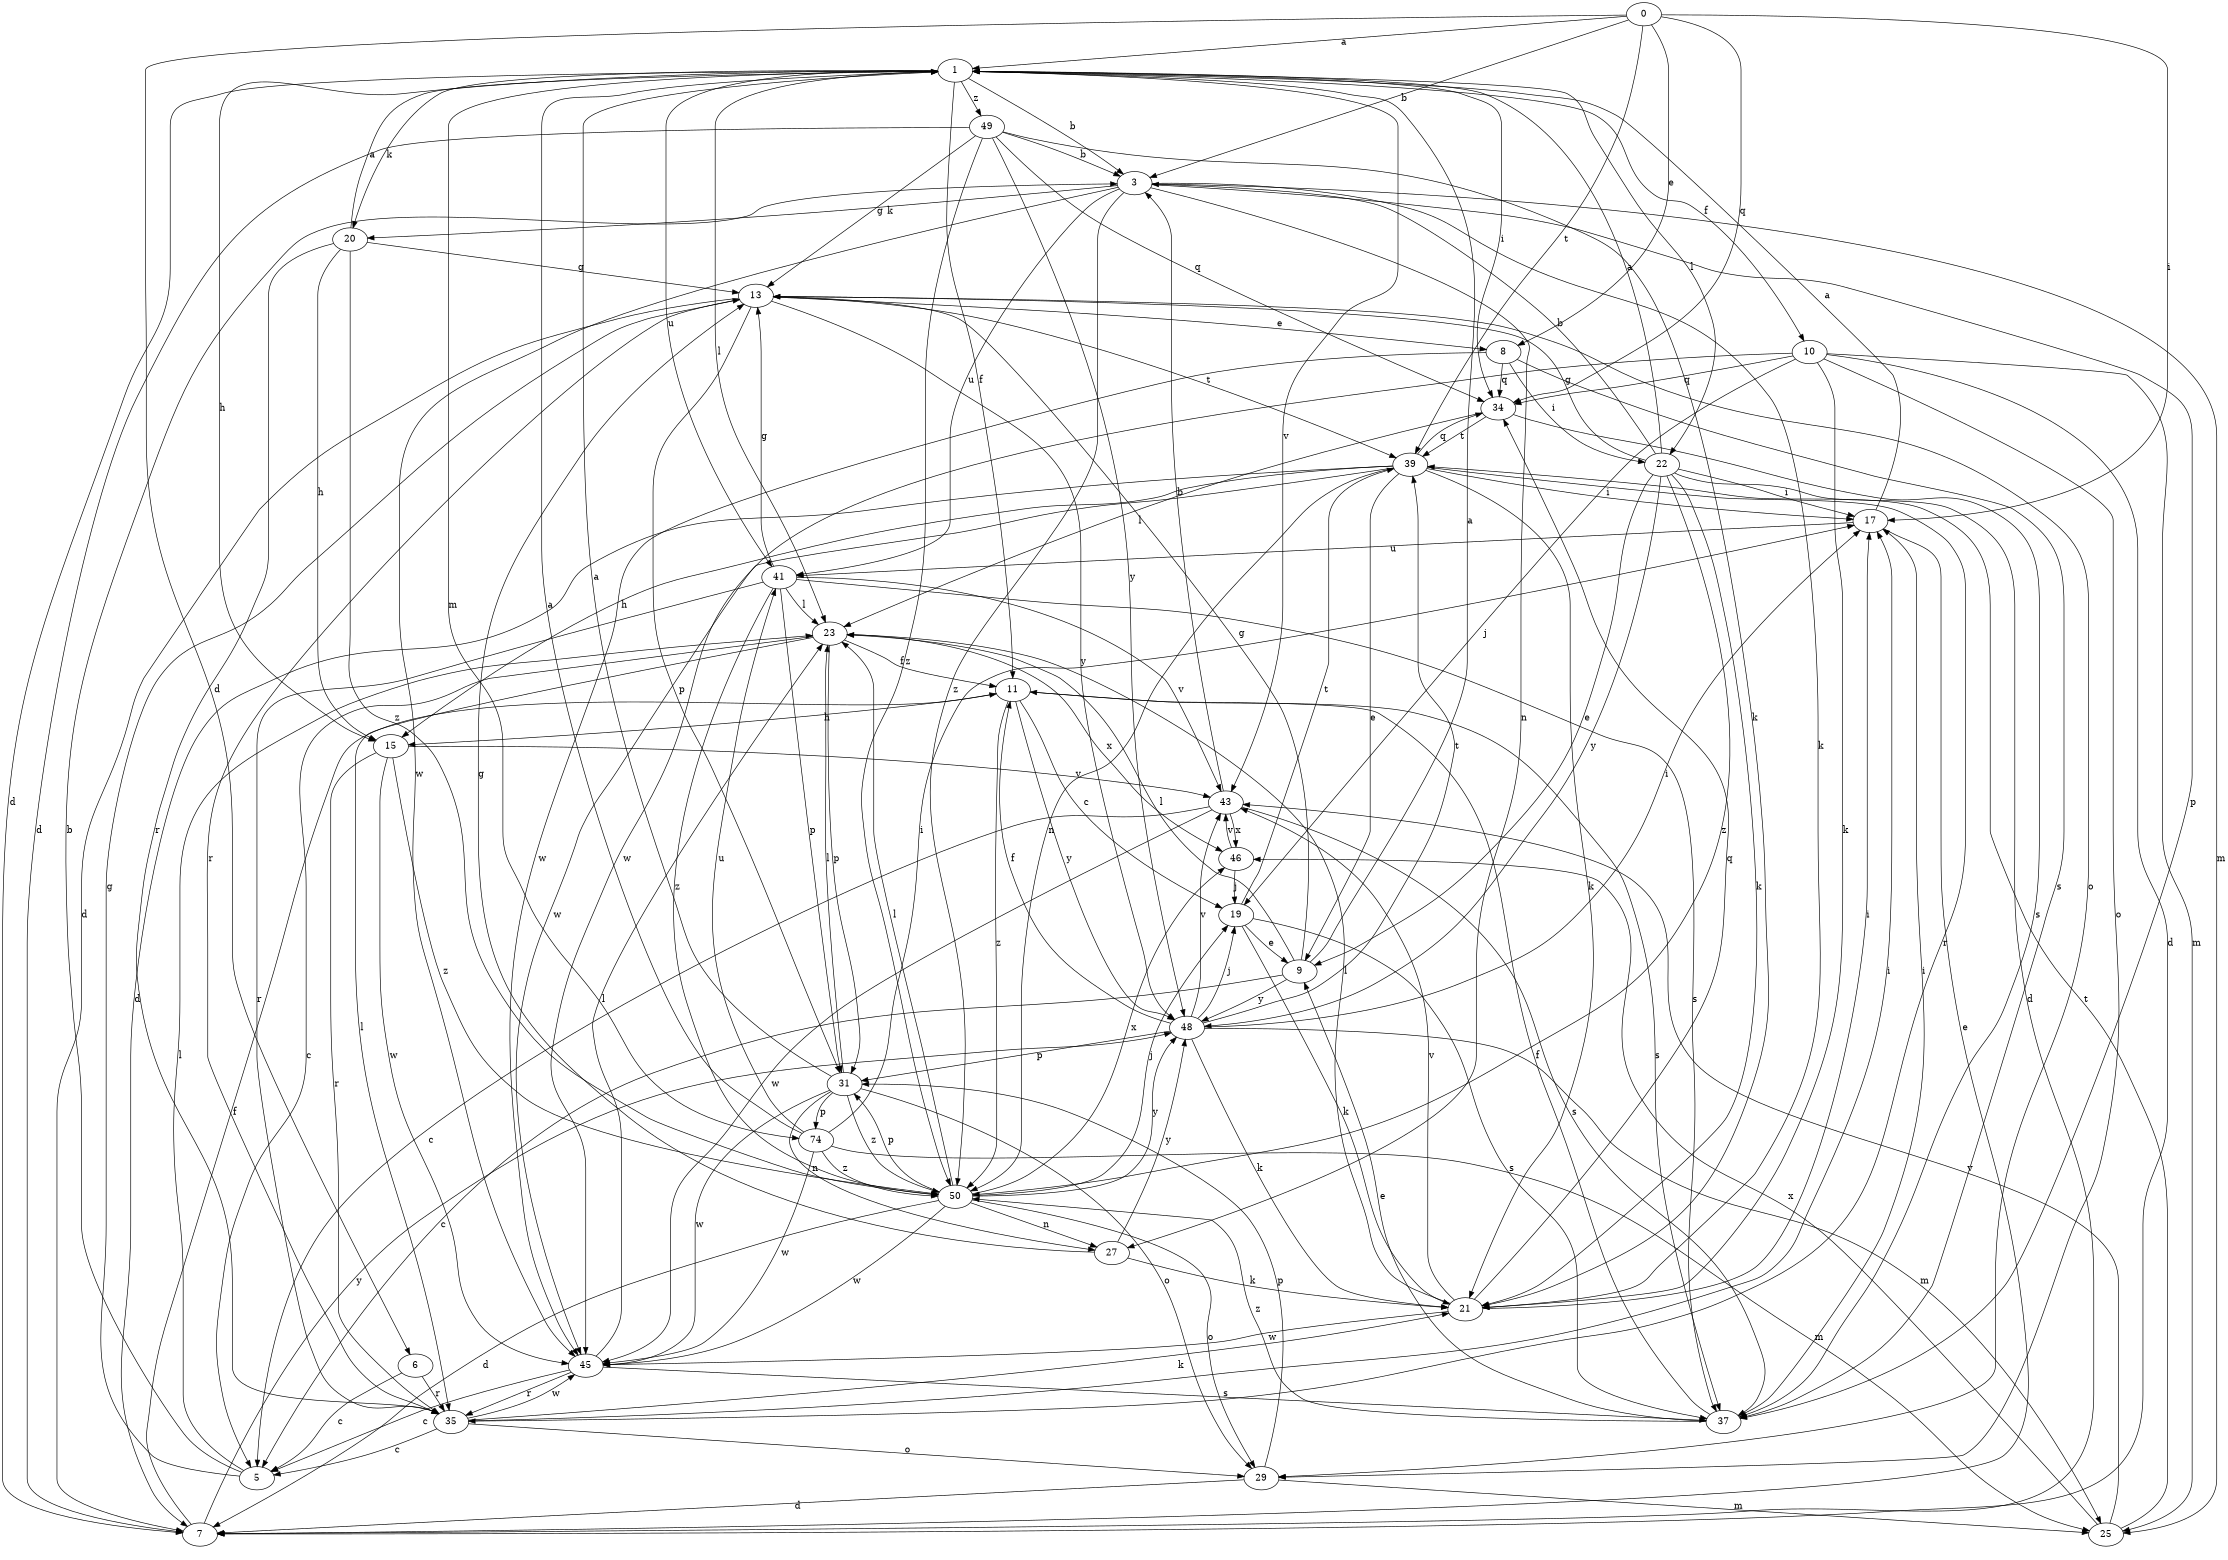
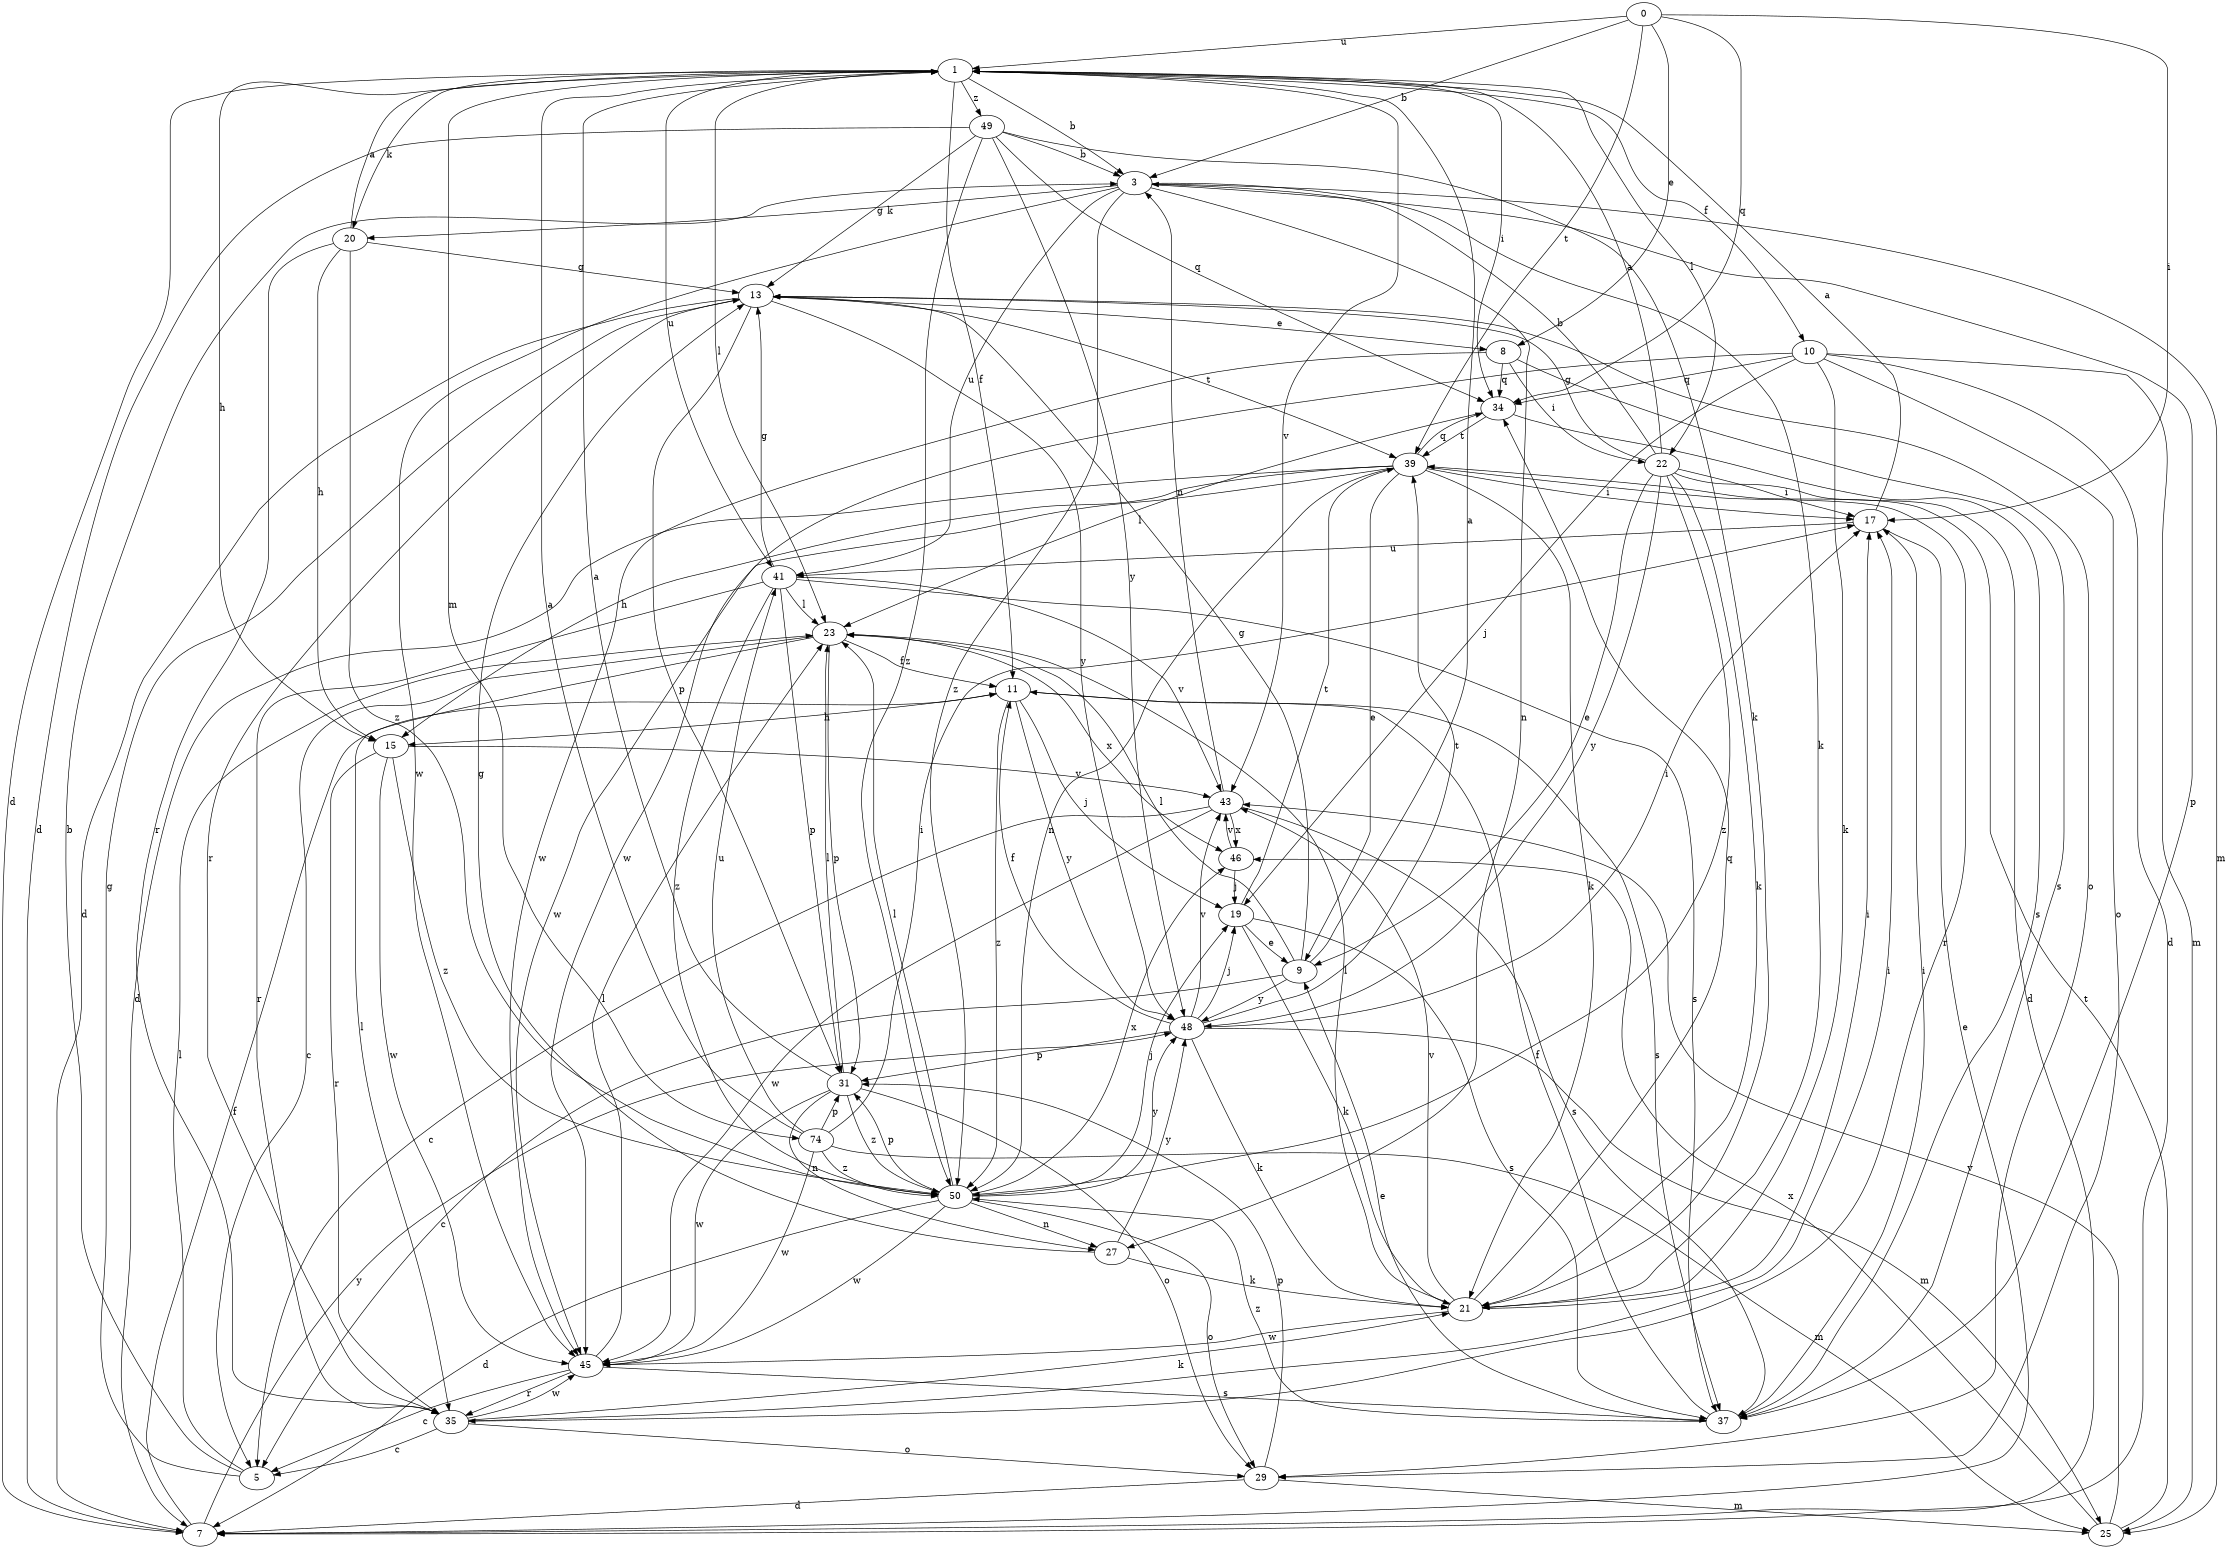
(1344, 42) -> (1344, 42)
(1181, 493) -> (1181, 493)
(1086, 803) -> (1086, 803)
(821, 1106) -> (829, 1115)
(416, 1366) -> none
